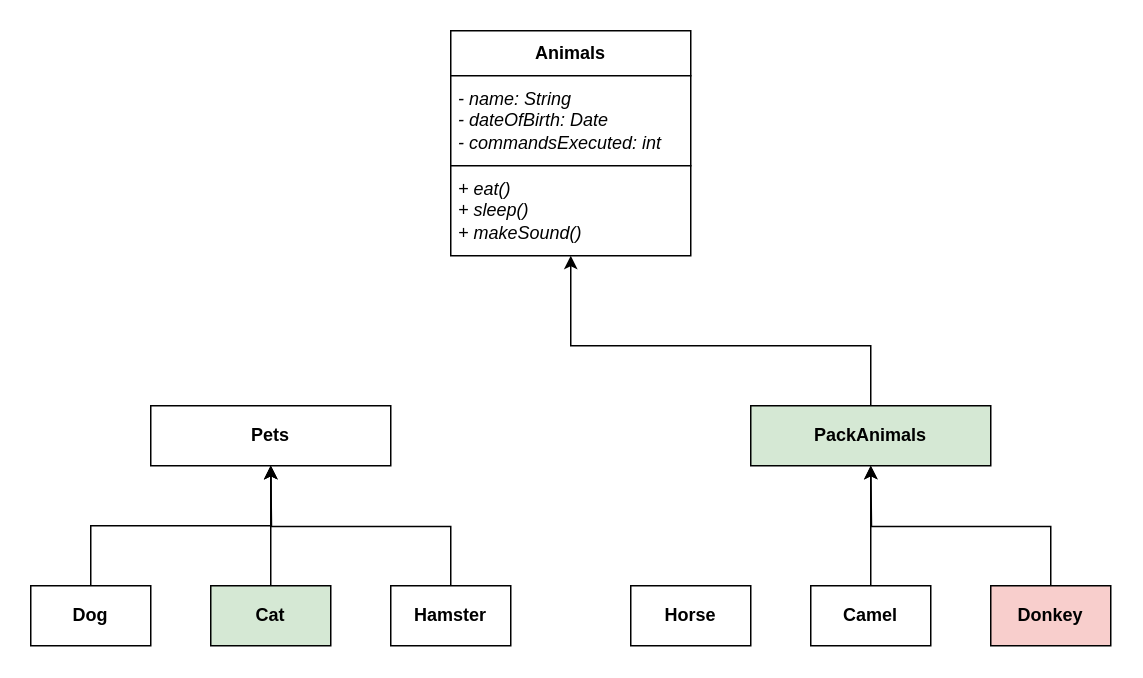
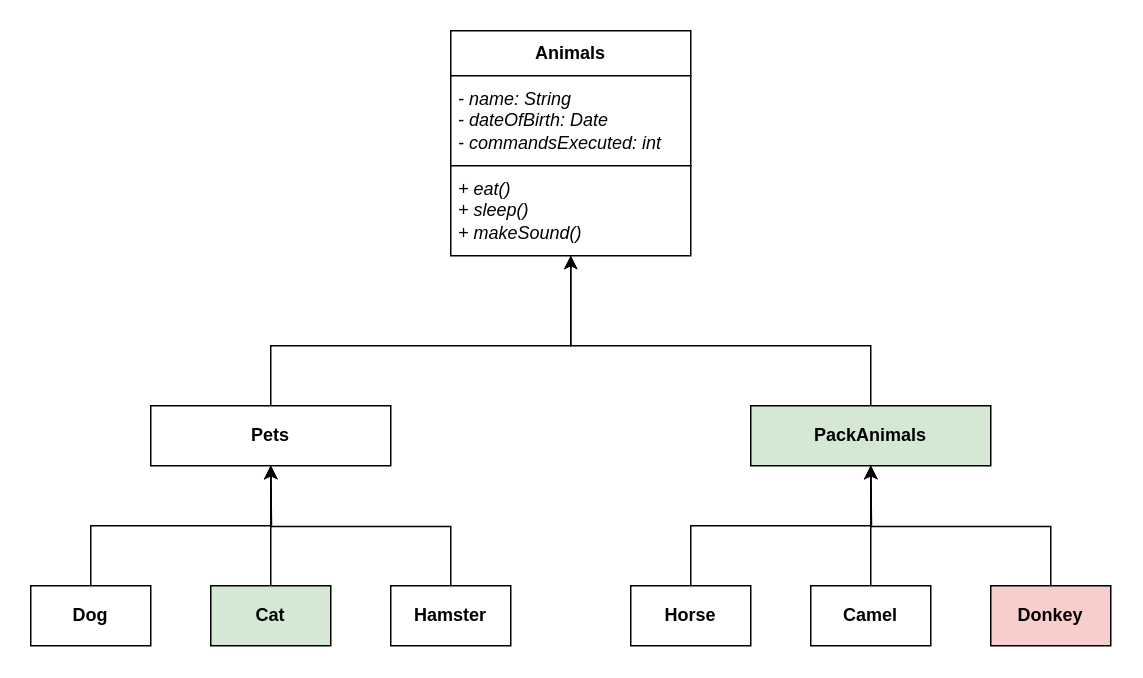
none -> (390, 346)
none -> (749, 526)
